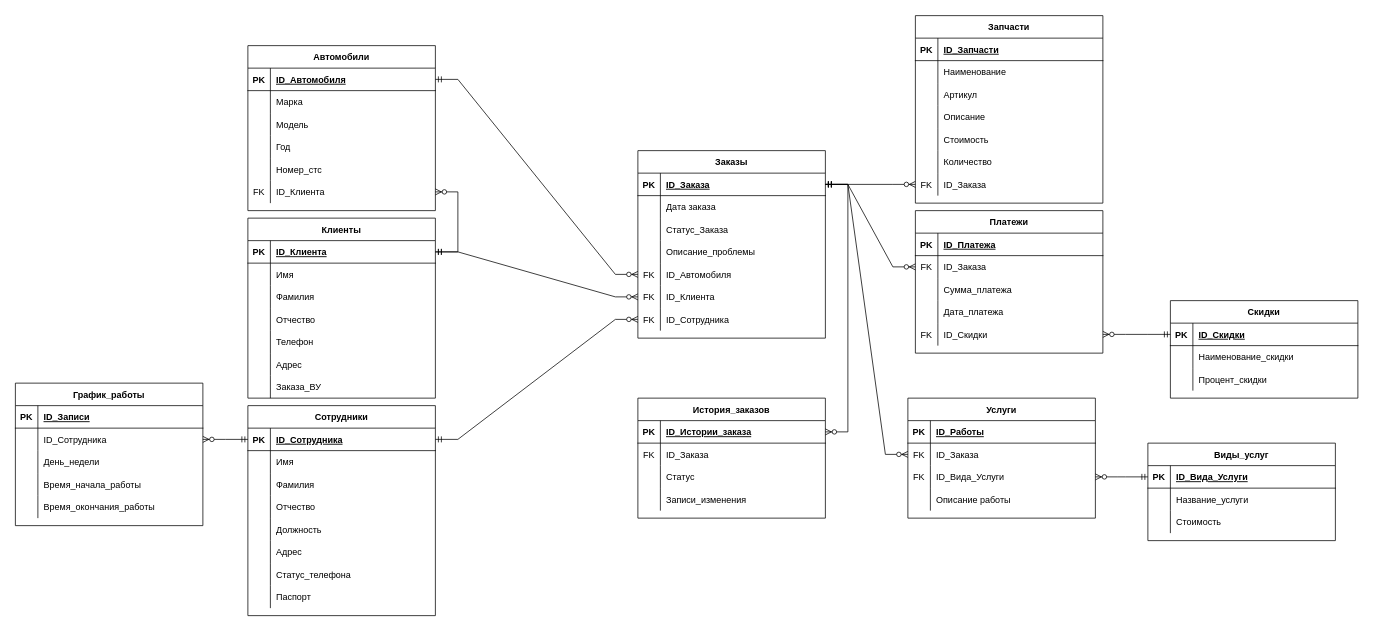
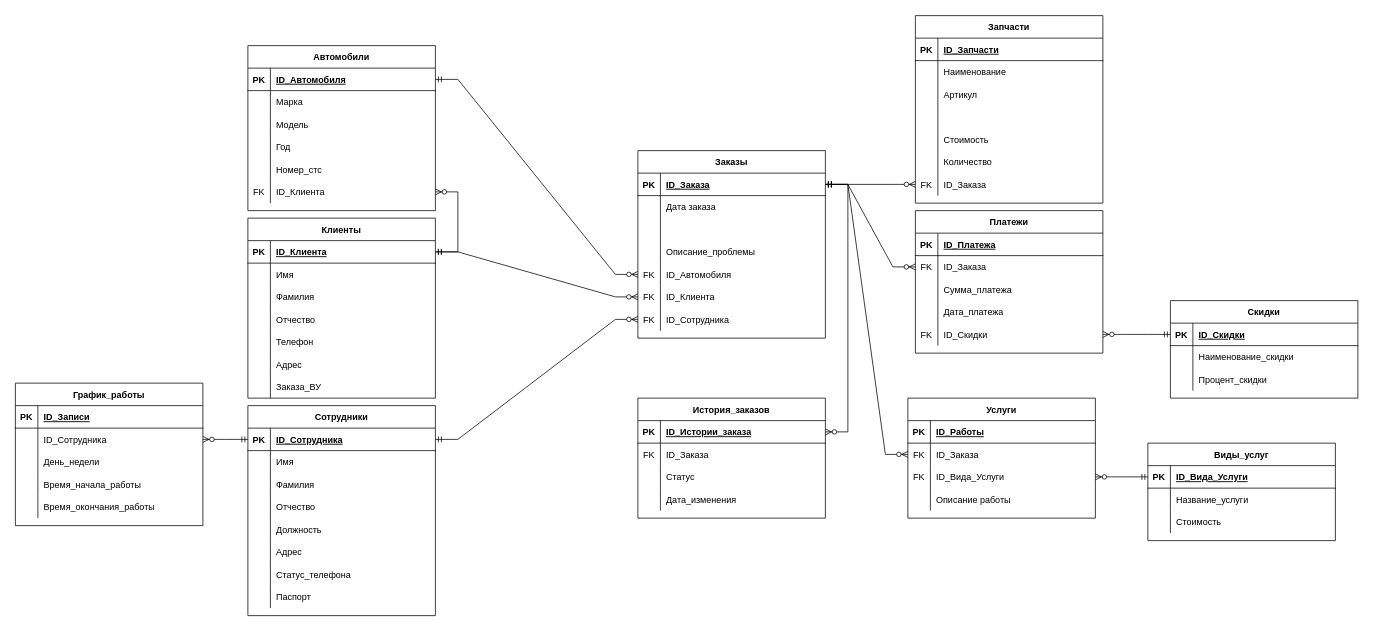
(1020, 117) -> none
(743, 229) -> none
(706, 500) -> (701, 500)
